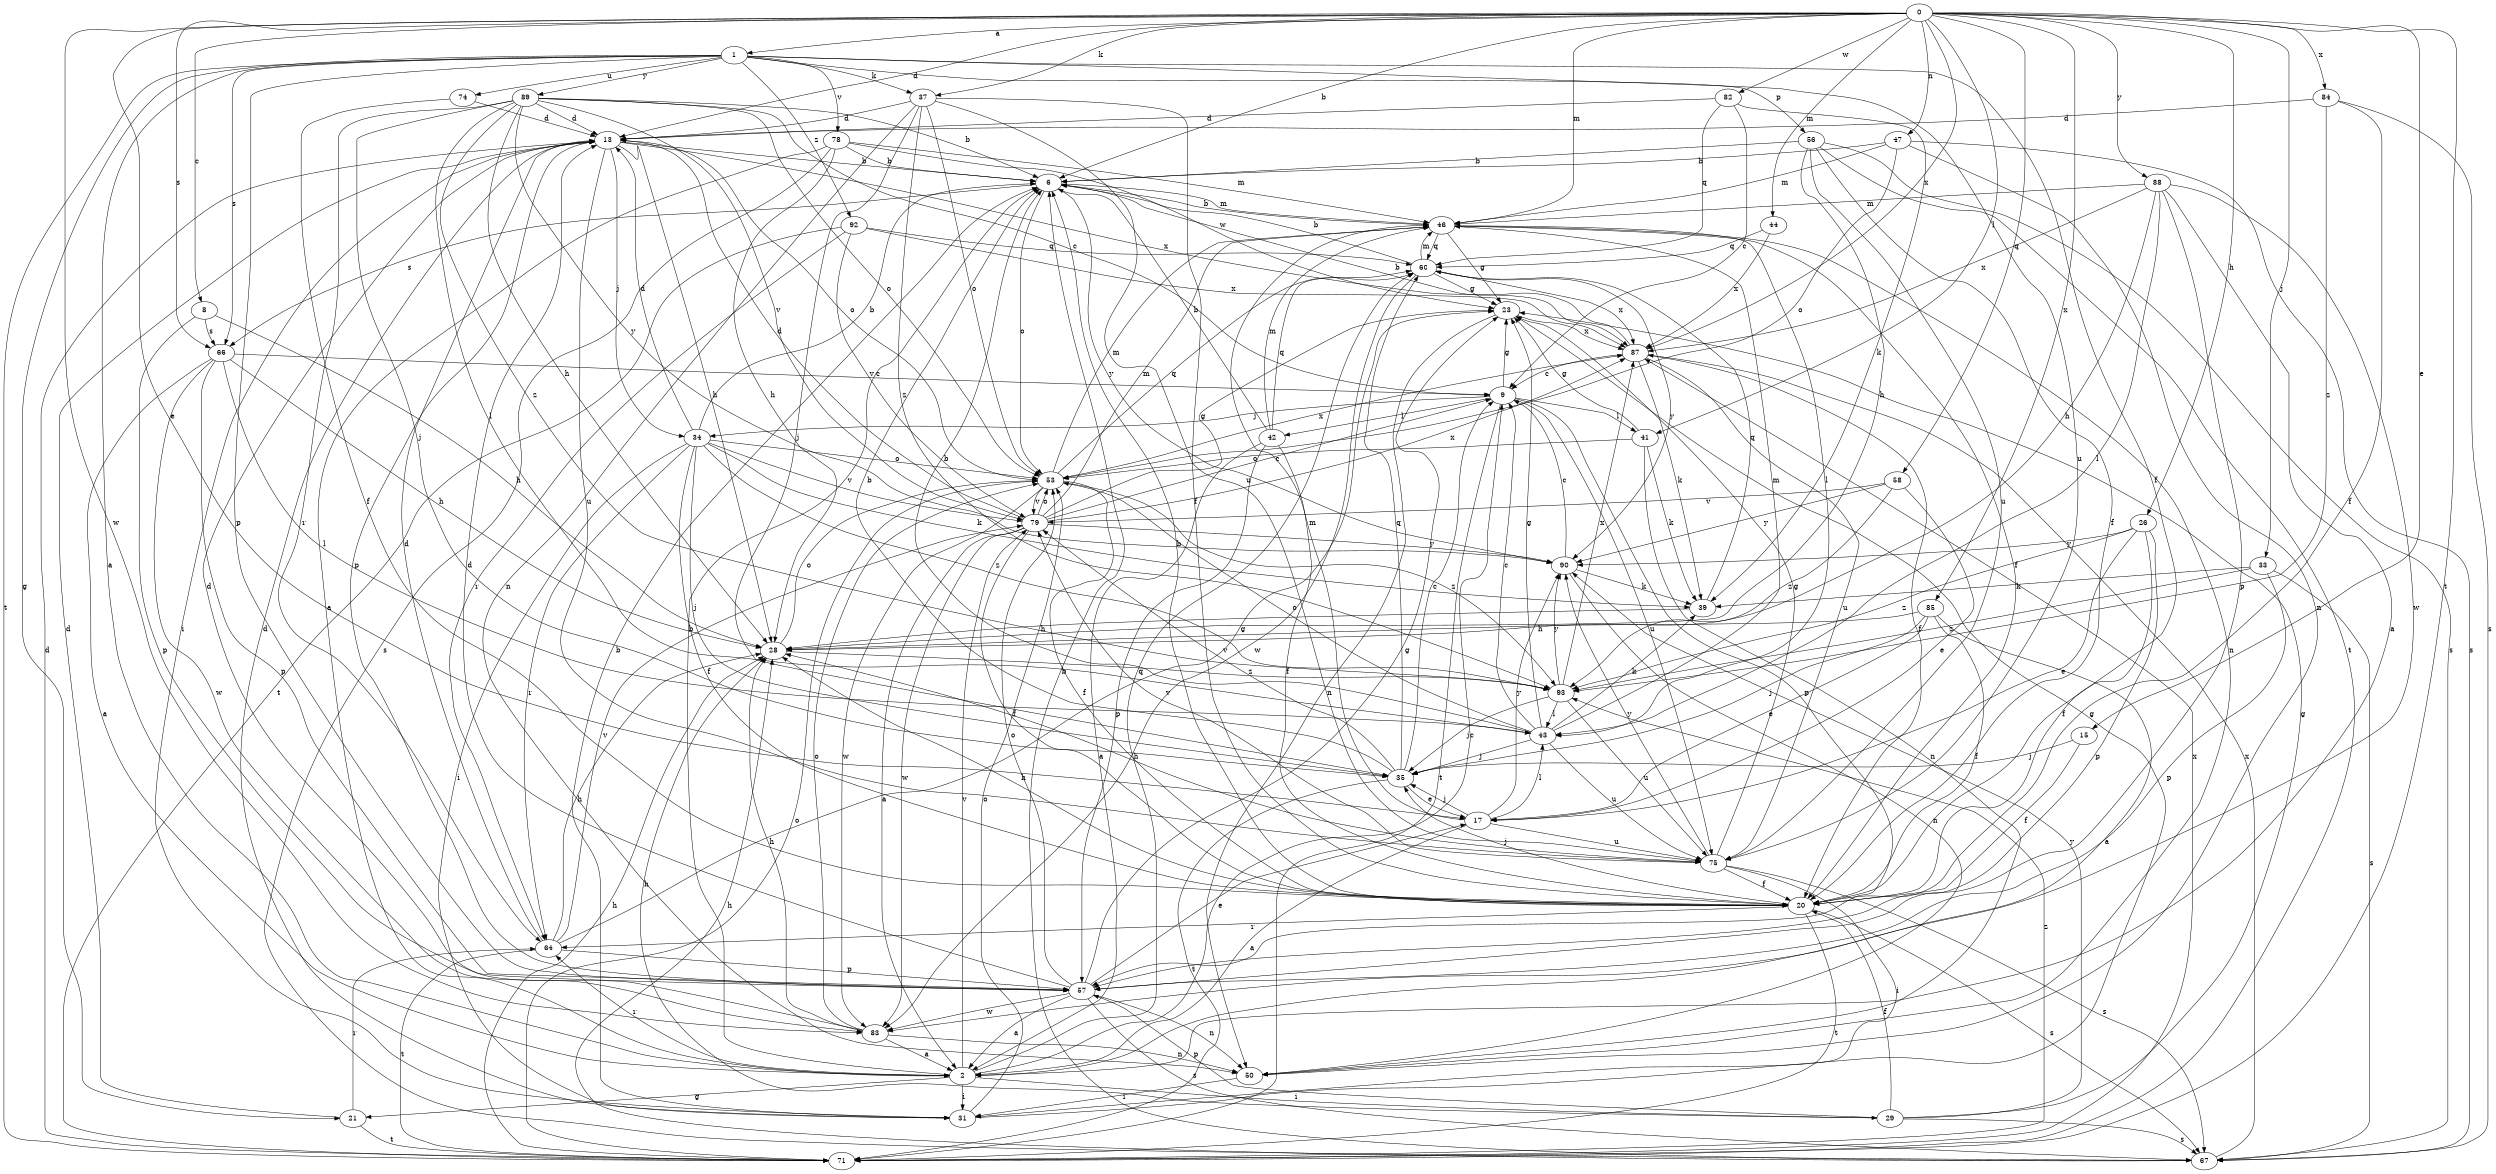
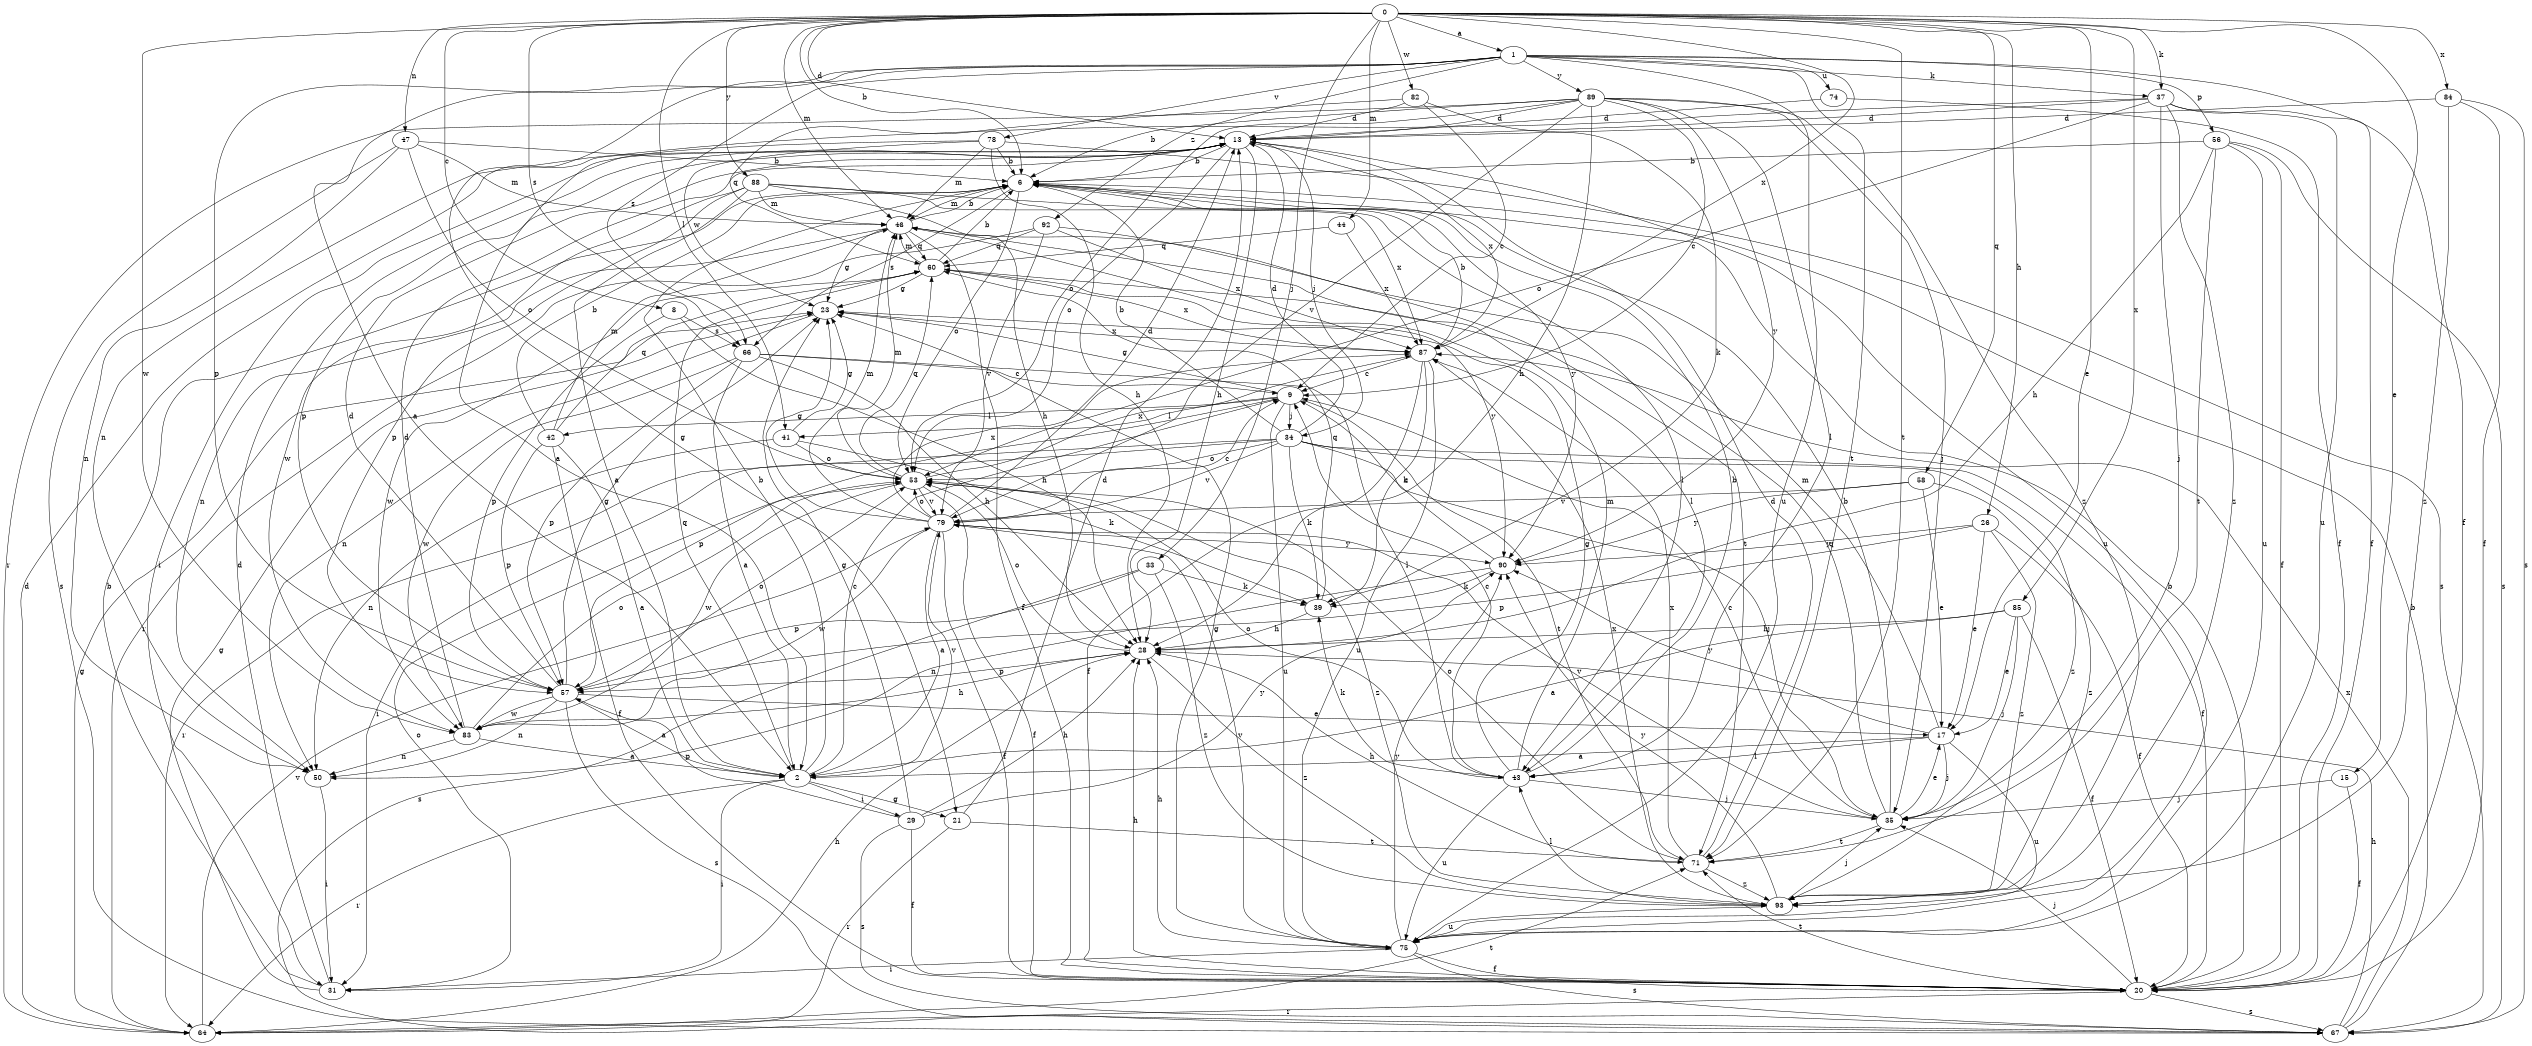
(813, 970) -> (857, 680)
